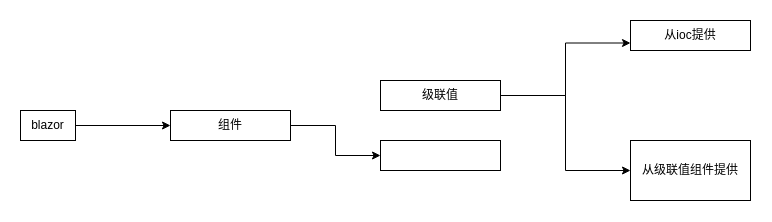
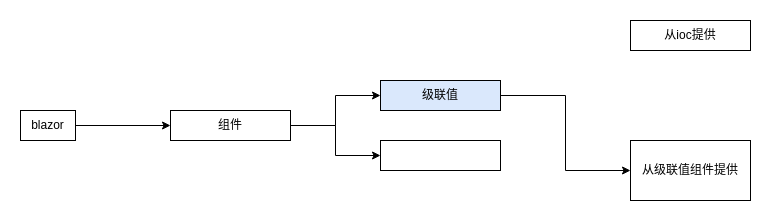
(569, 43) -> none
none -> (340, 96)
(441, 96) -> (441, 96)
